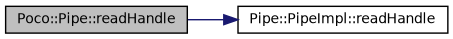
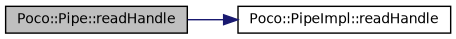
(343, 20) -> (344, 20)
